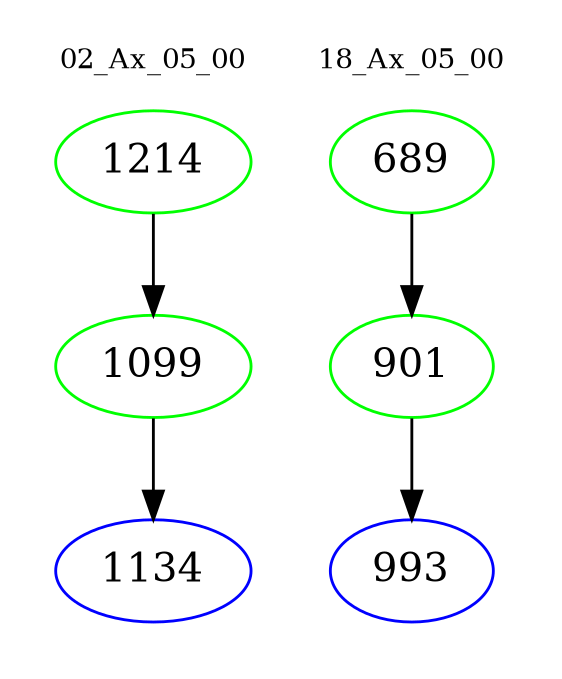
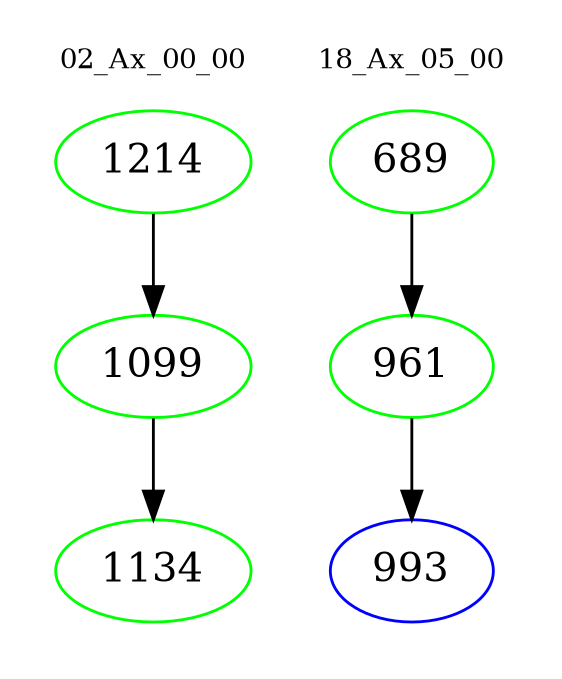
(153, 61) -> (153, 61)
(412, 366) -> (412, 366)
(153, 571) -> (153, 571)
